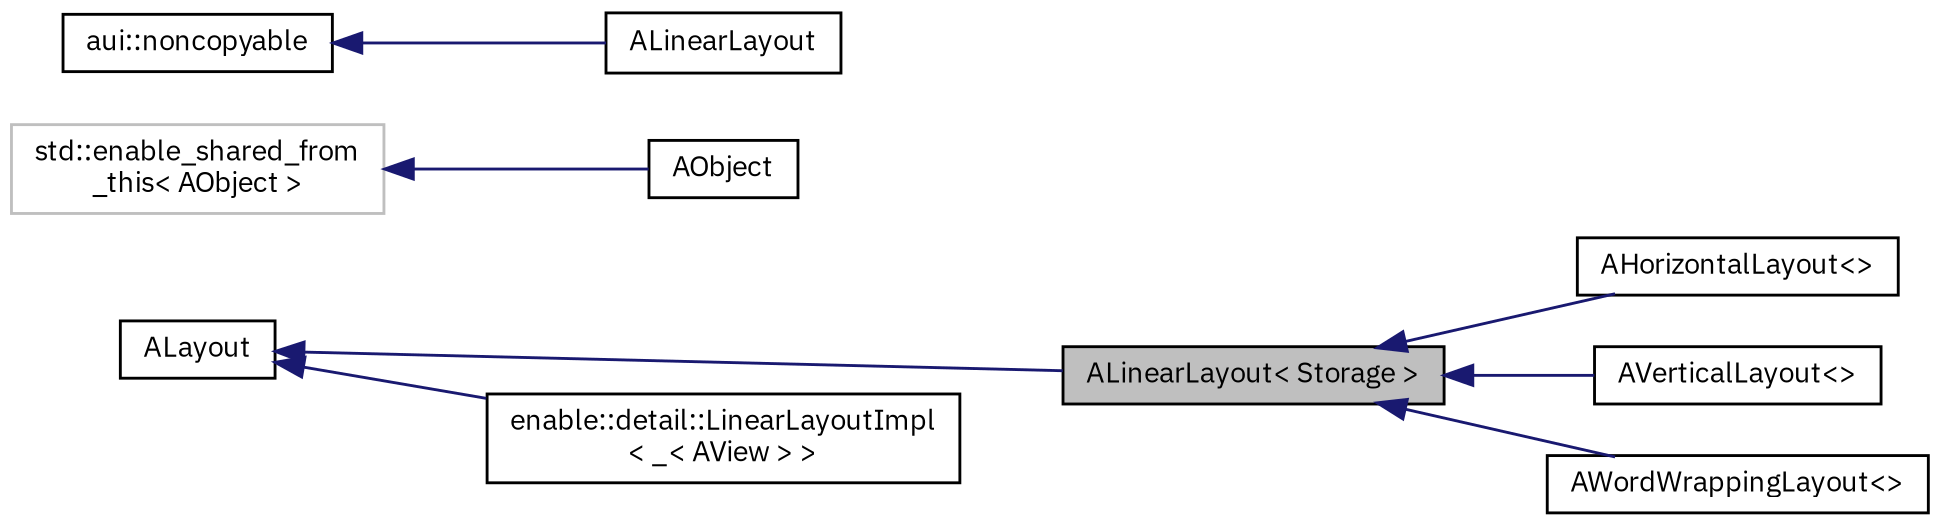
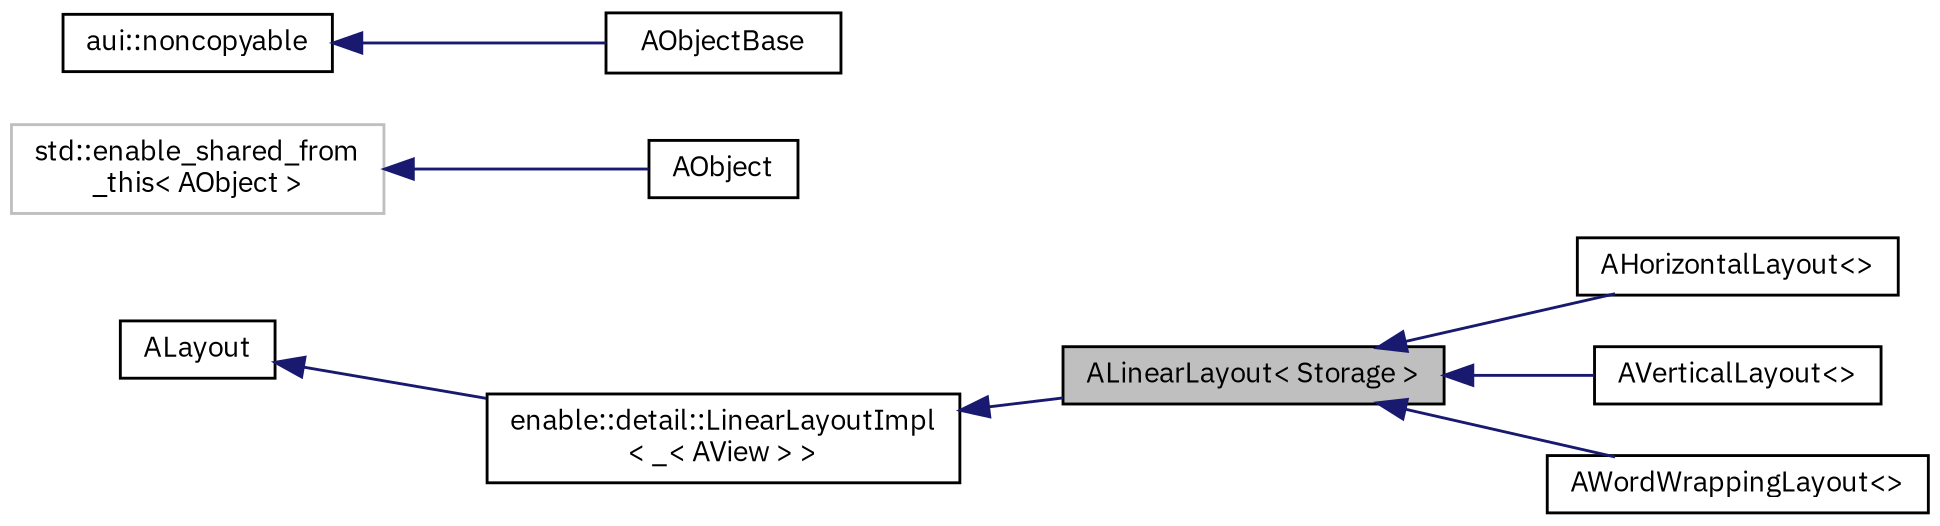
(723, 43) -> (723, 43)
(683, 361) -> (1026, 402)
